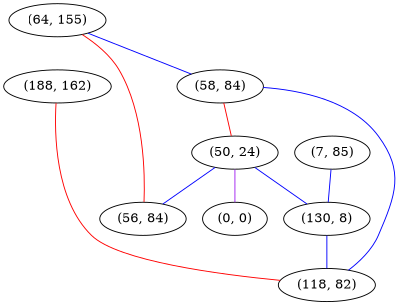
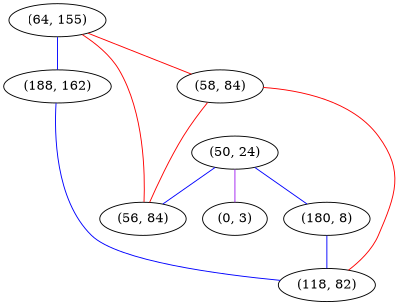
none -> (57, 53)
(140, 54) -> (140, 54)
(228, 119) -> (175, 150)
(385, 146) -> (385, 146)
(332, 153) -> none
(235, 219) -> (235, 219)
(327, 219) -> (327, 219)
(115, 249) -> (115, 249)
